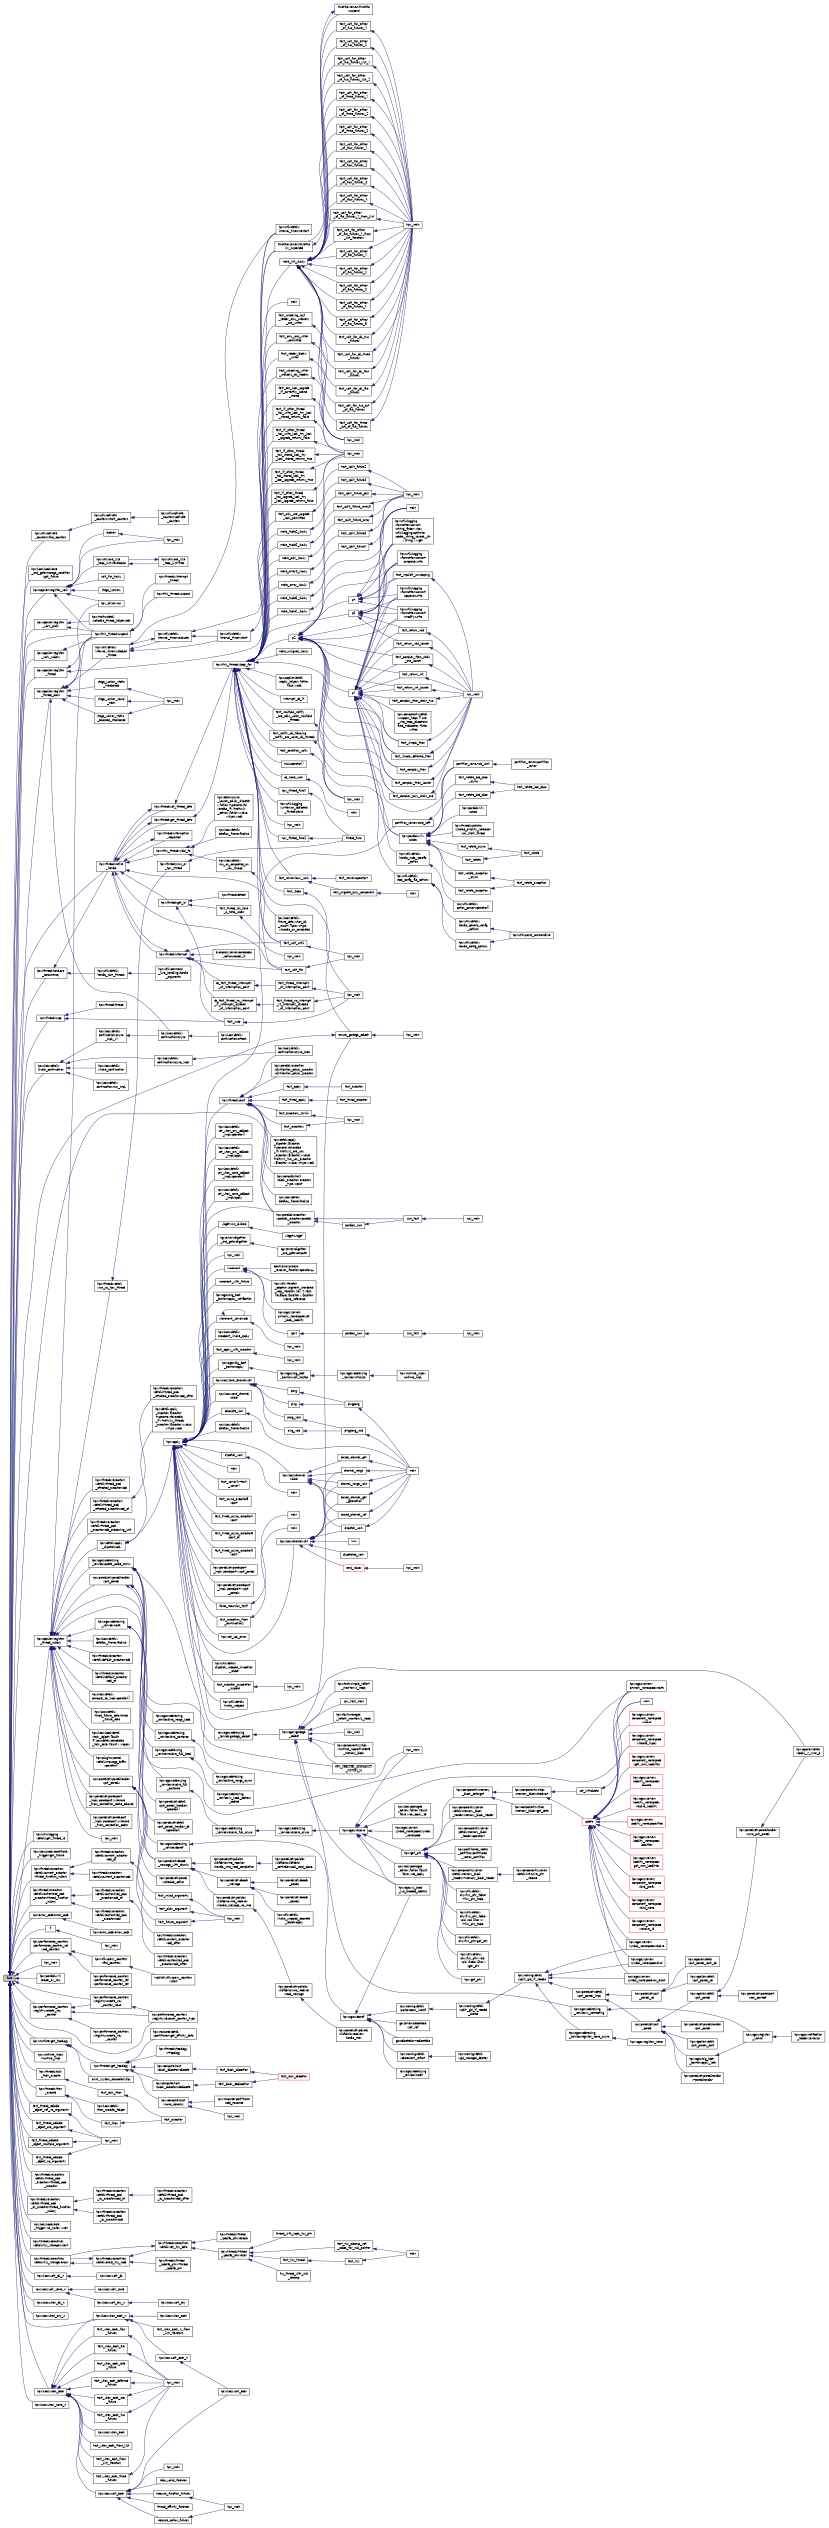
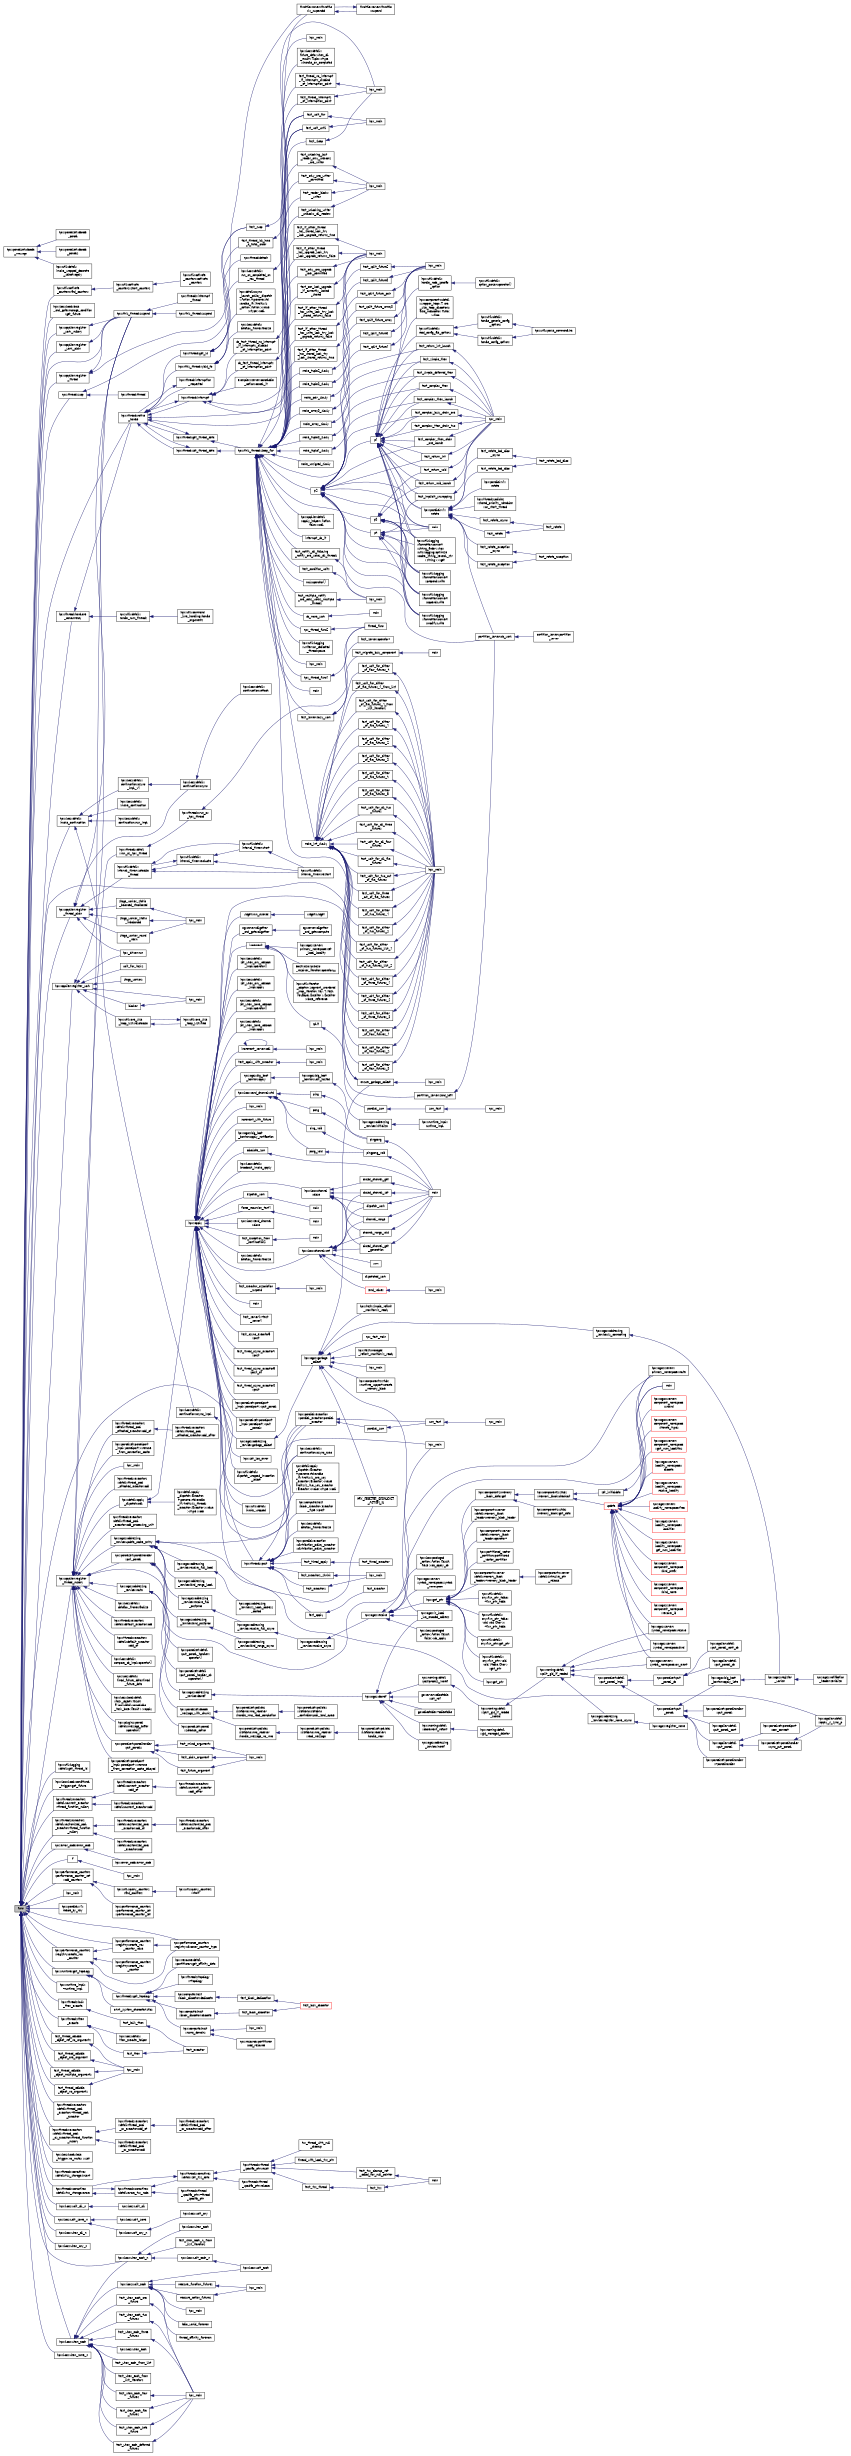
(111, 619) -> none
(234, 1381) -> (256, 1093)
(138, 1620) -> none
(205, 1873) -> none
(173, 1980) -> (195, 1892)
